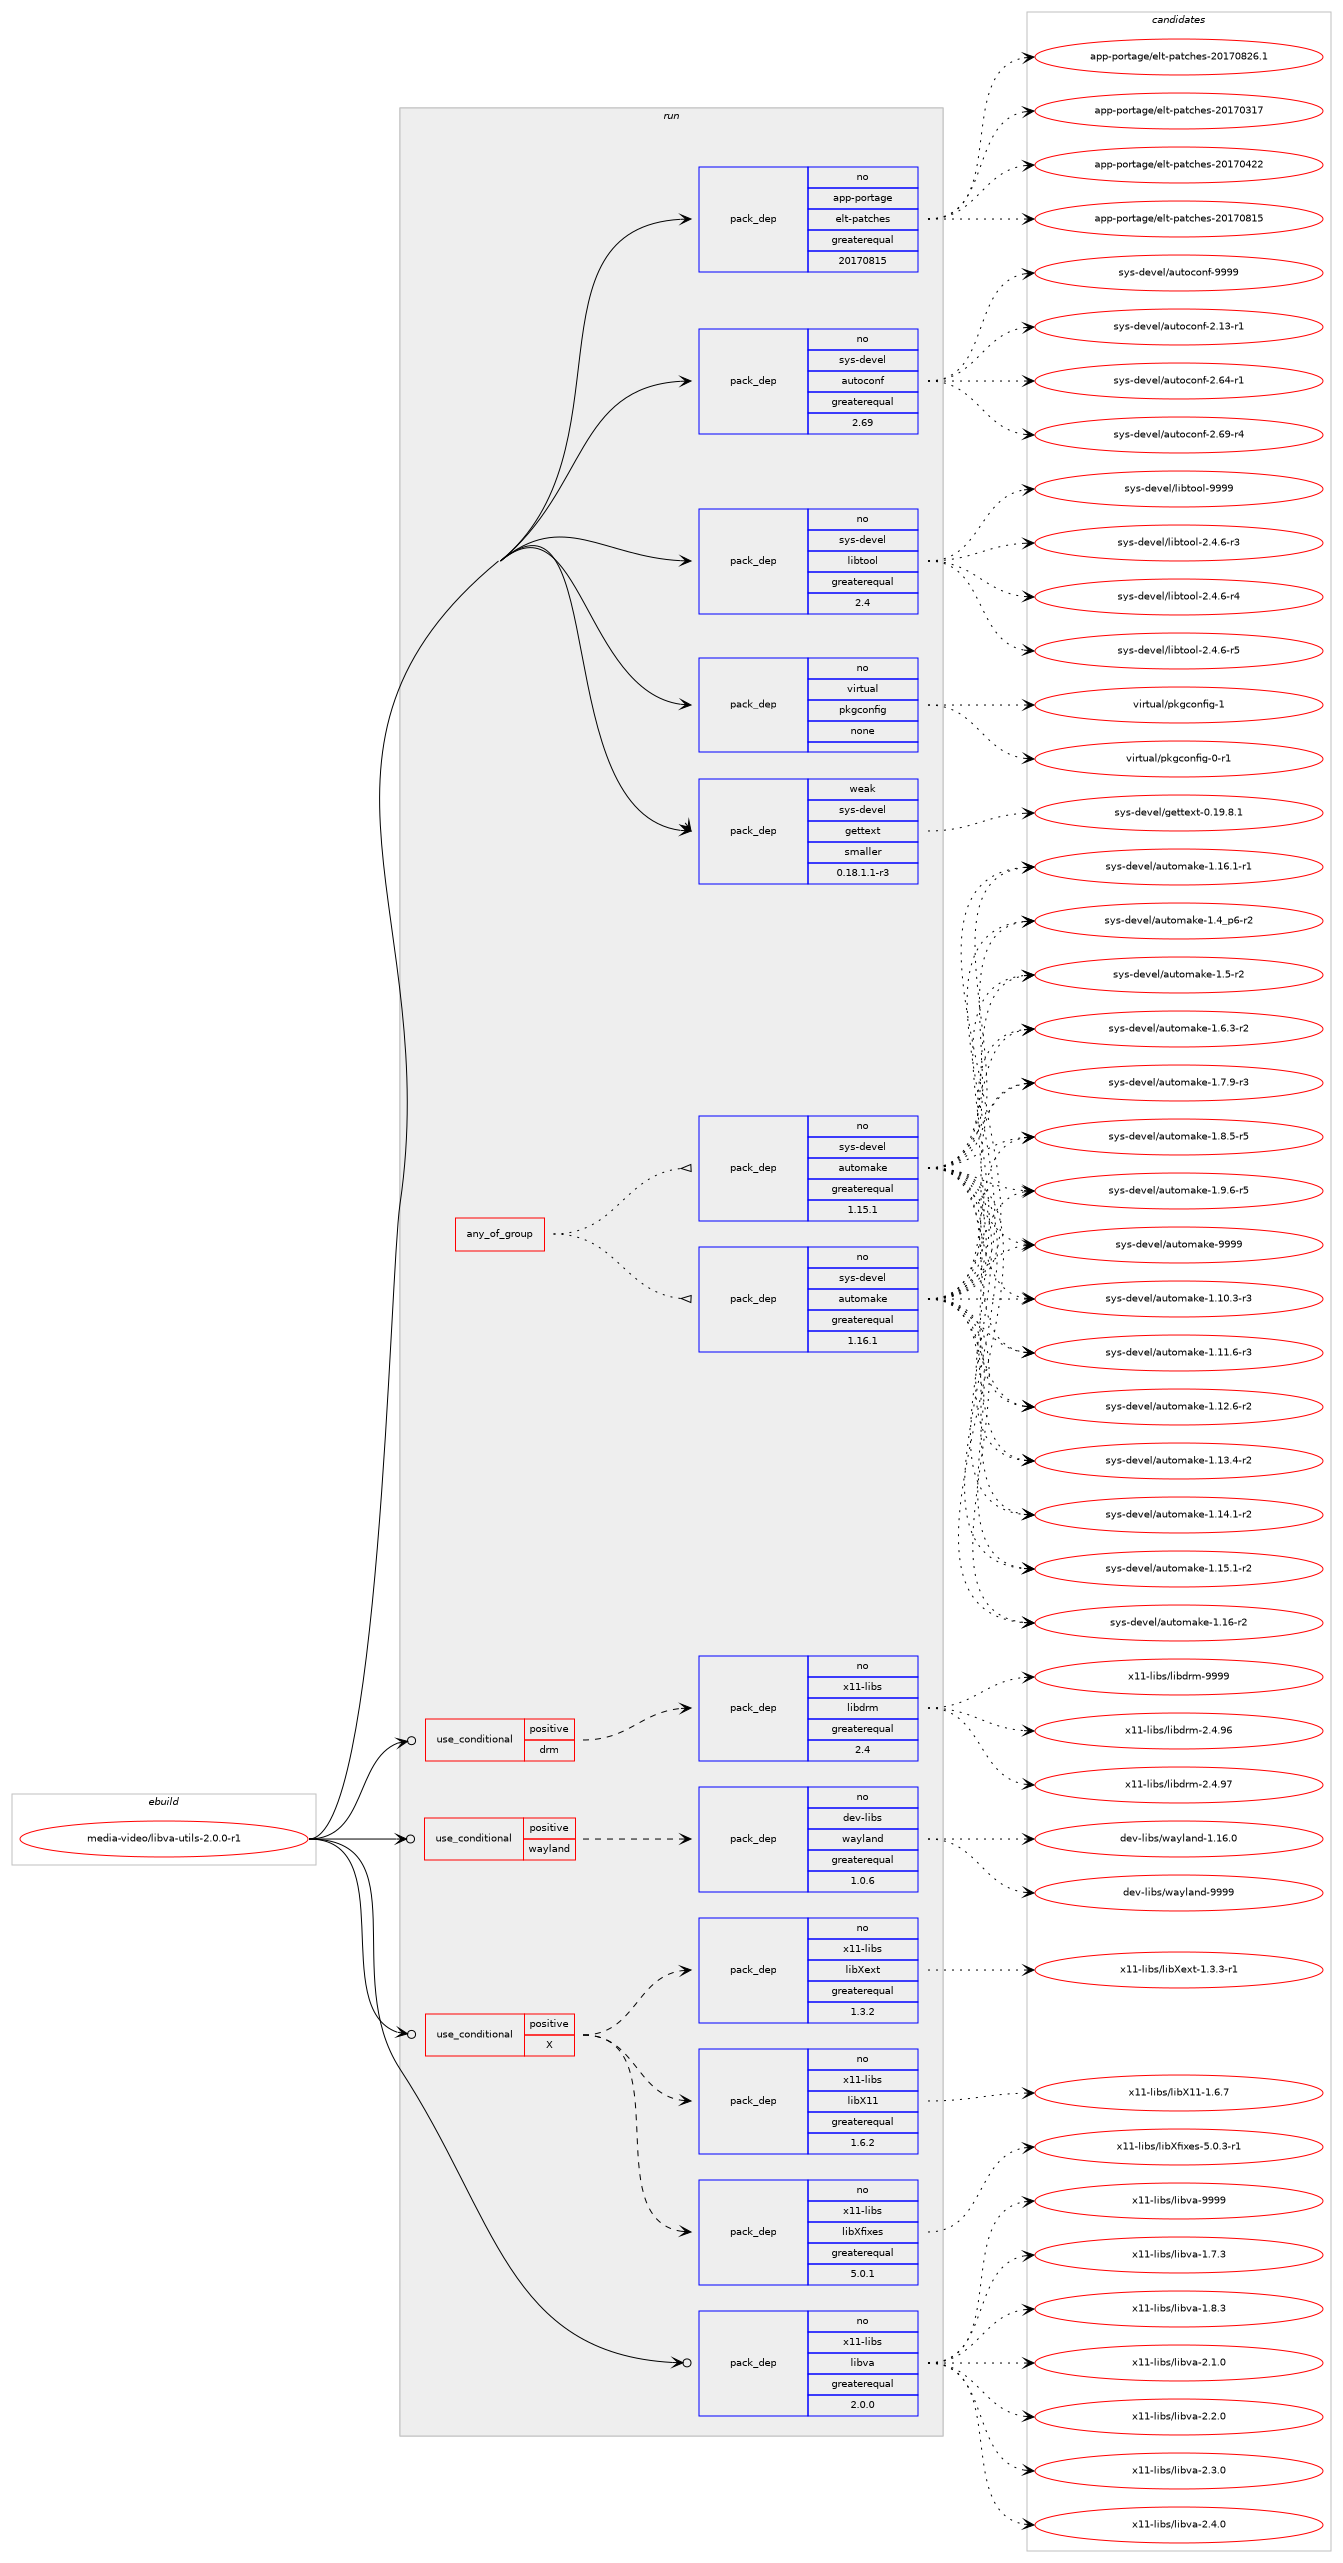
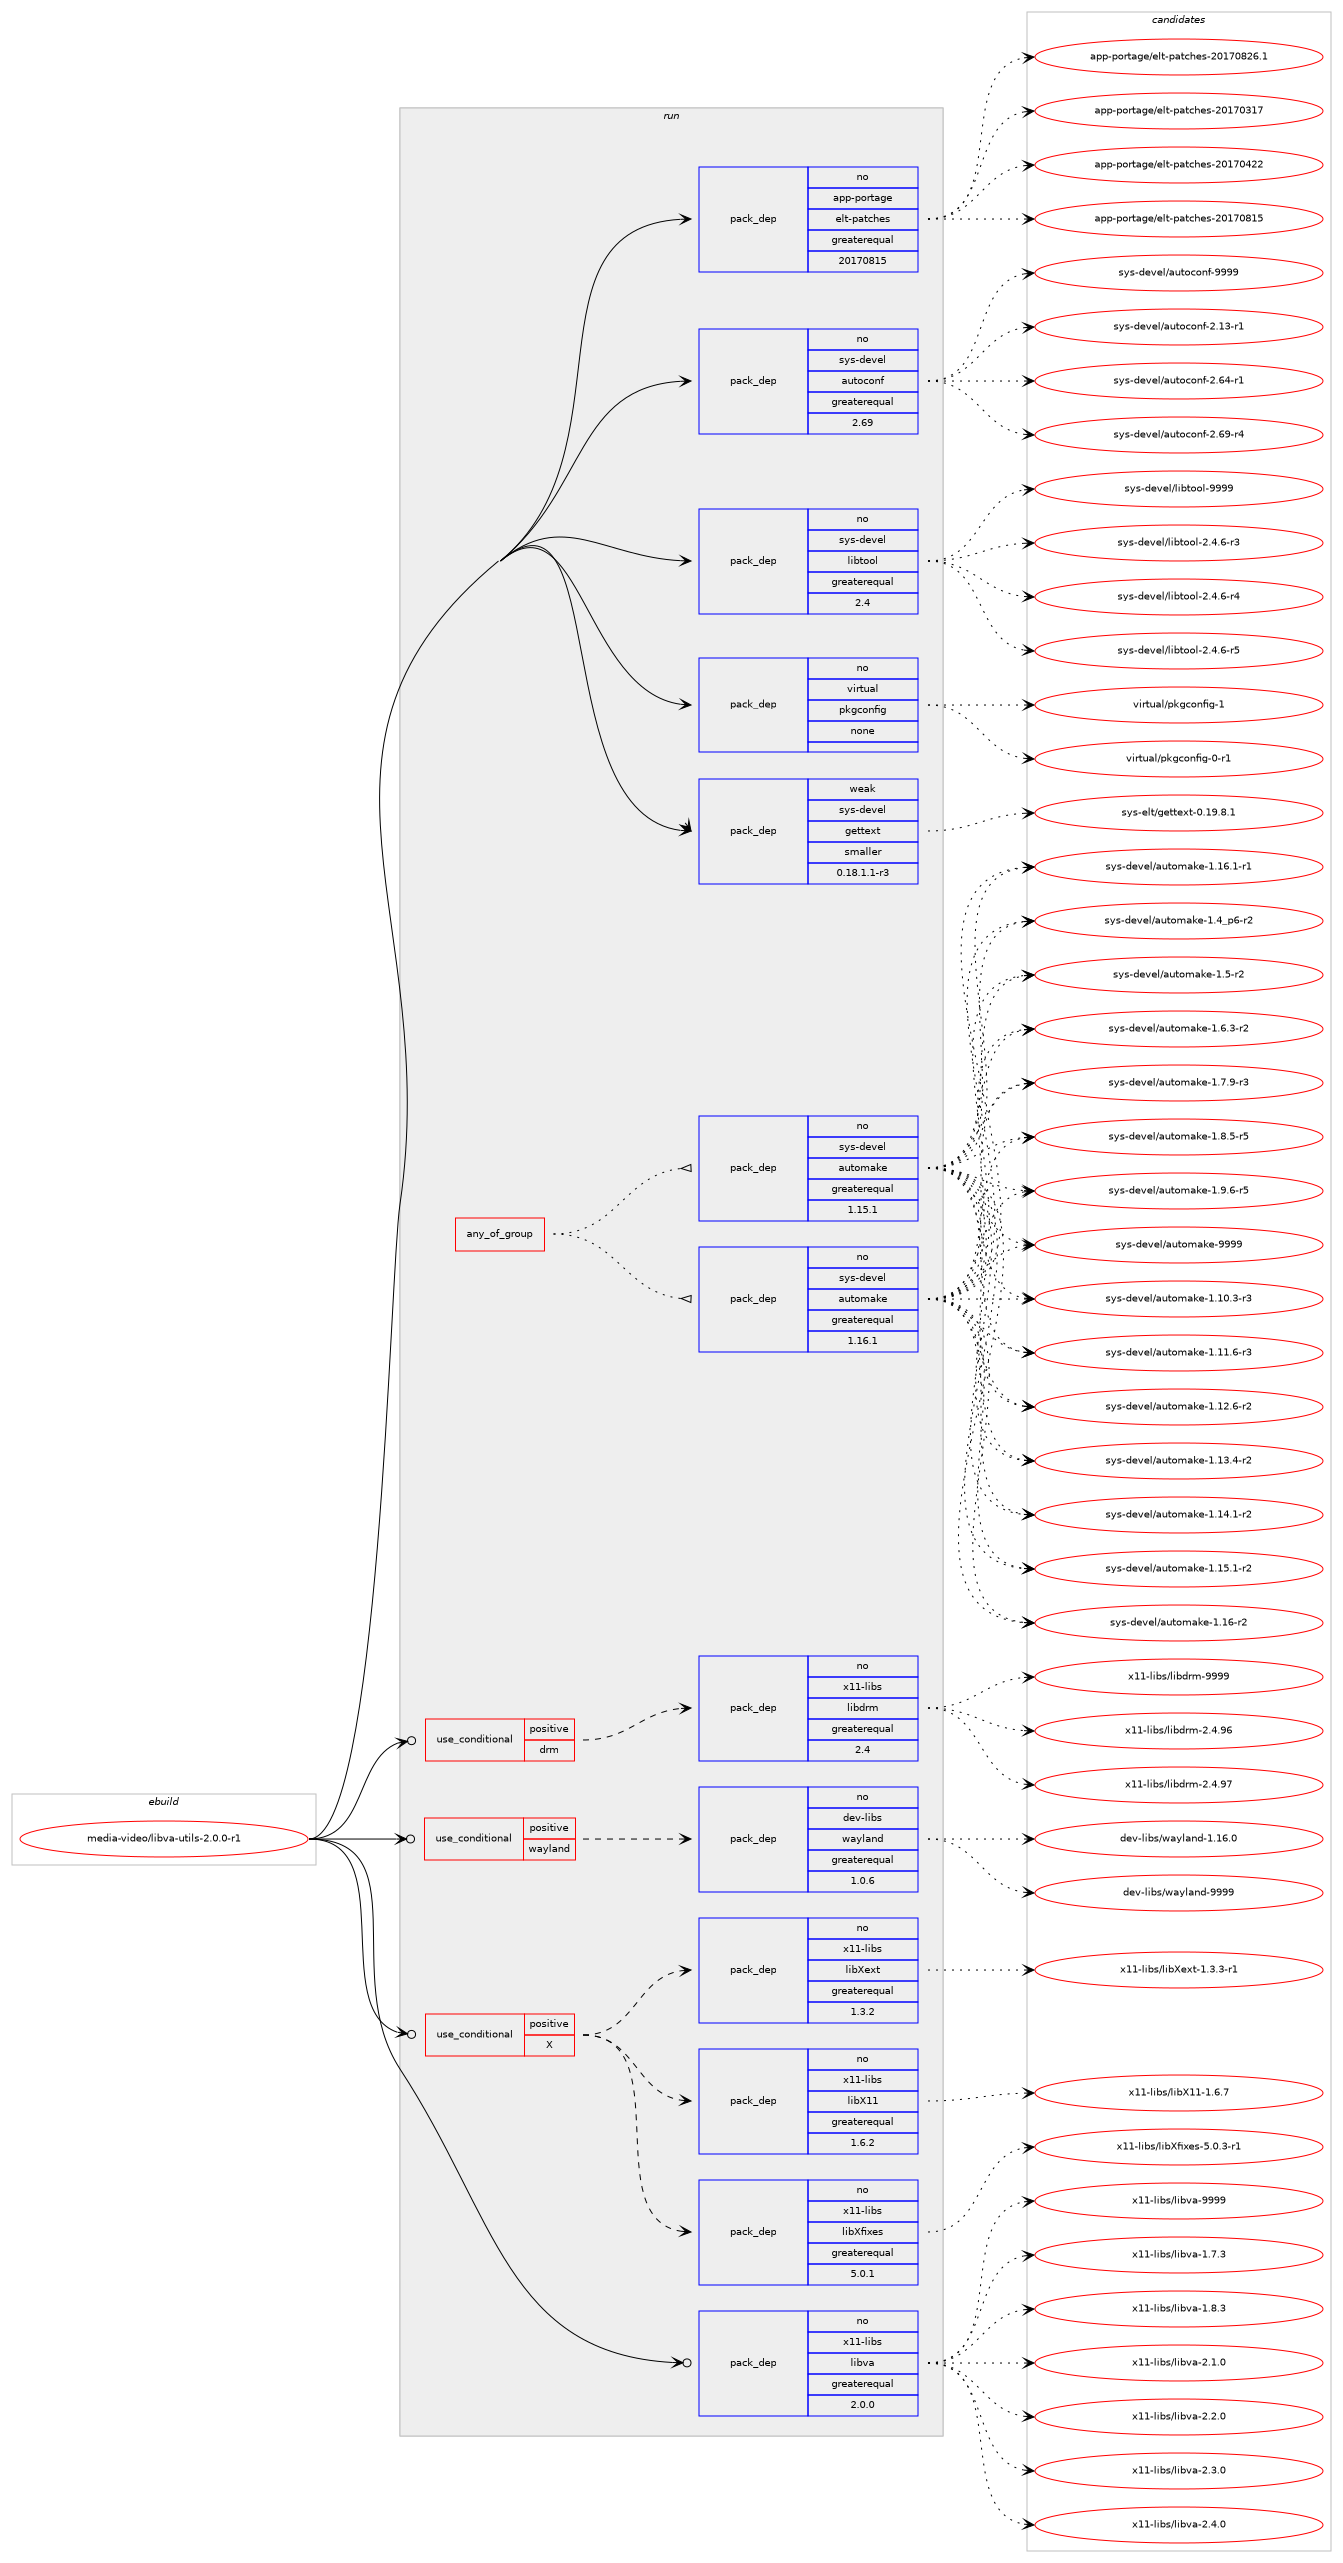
(1179, 813) -> (1179, 813)
